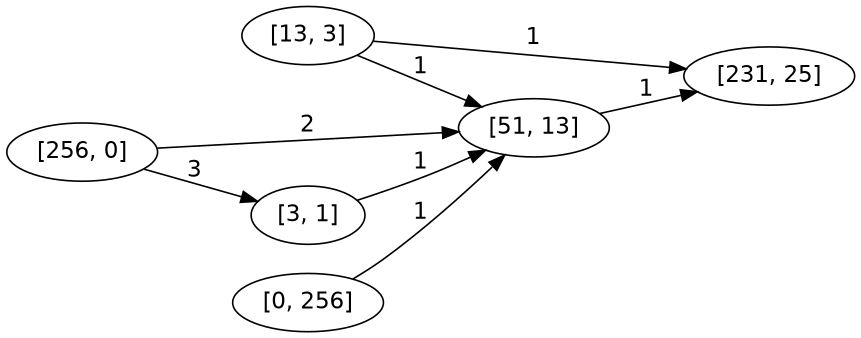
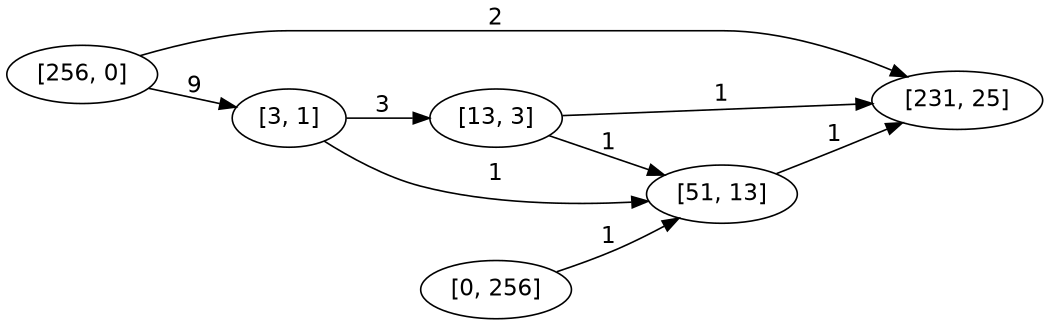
none -> (380, 118)
(300, 140) -> (517, 31)
(195, 171) -> (195, 87)
